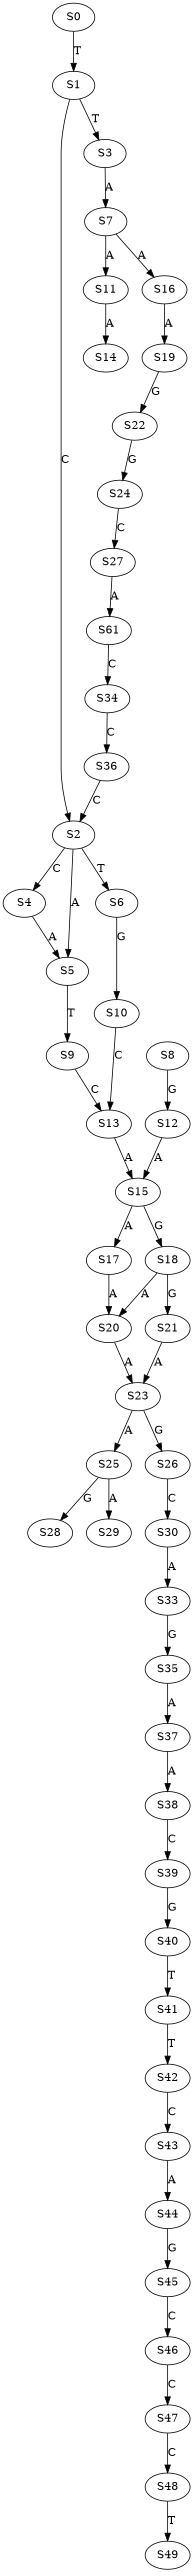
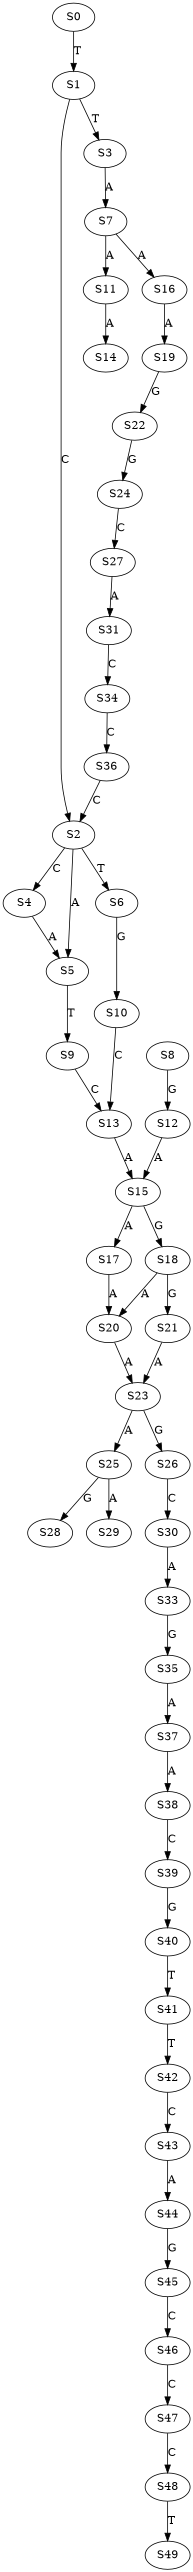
(109, 631) -> (109, 631)
